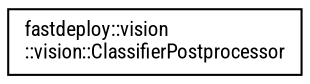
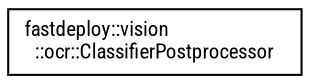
(155, 42) -> (155, 42)
